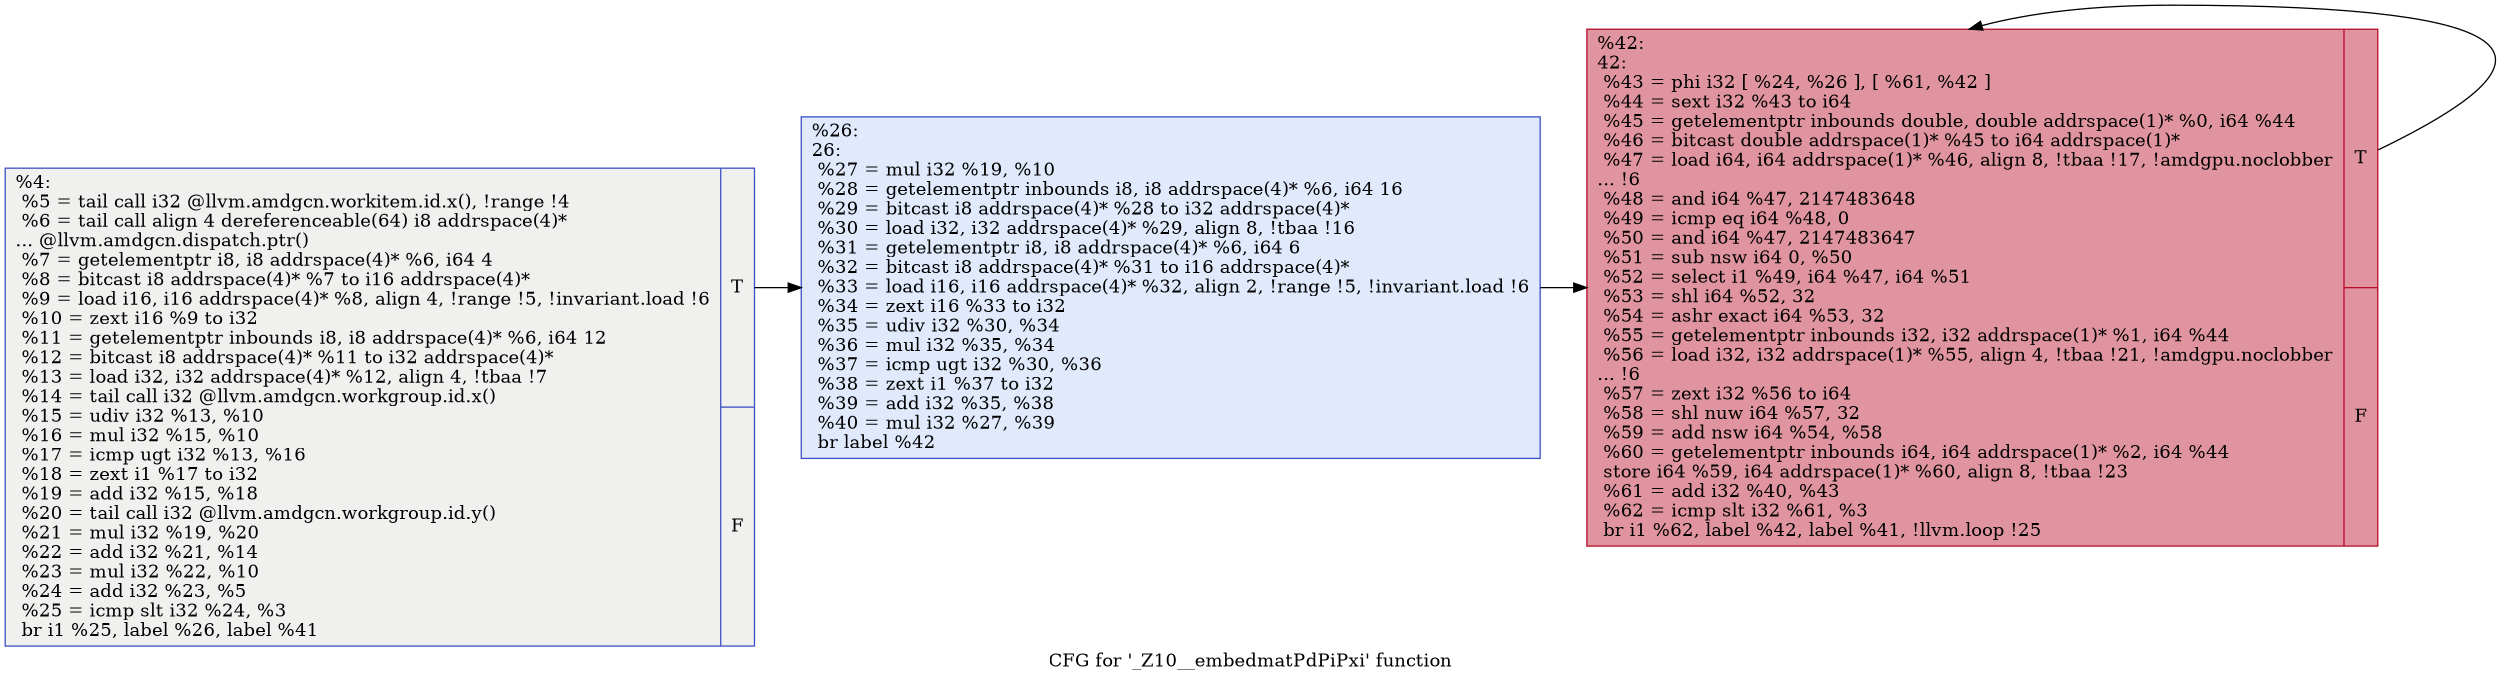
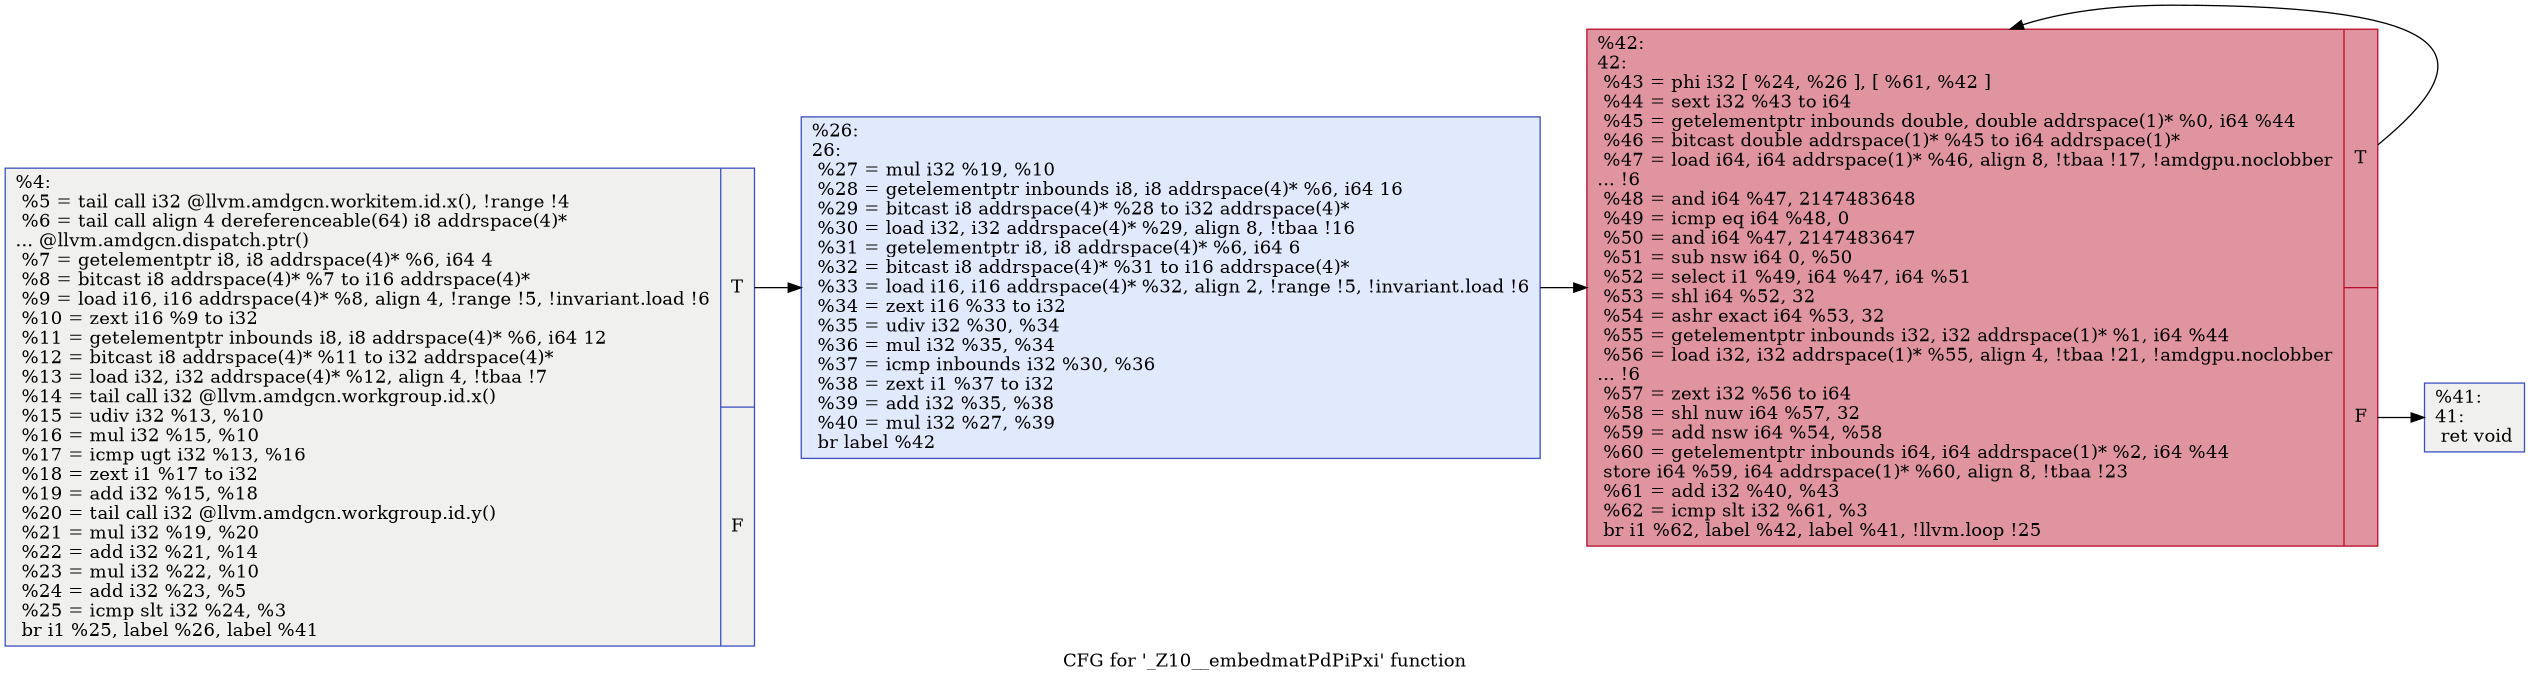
(957, 365) -> (984, 365)
none -> (2475, 418)
